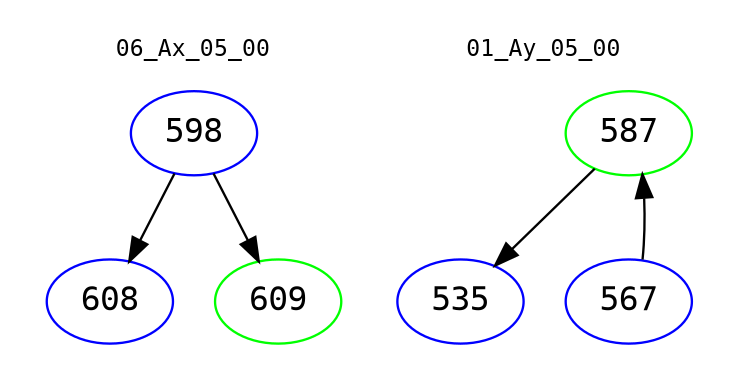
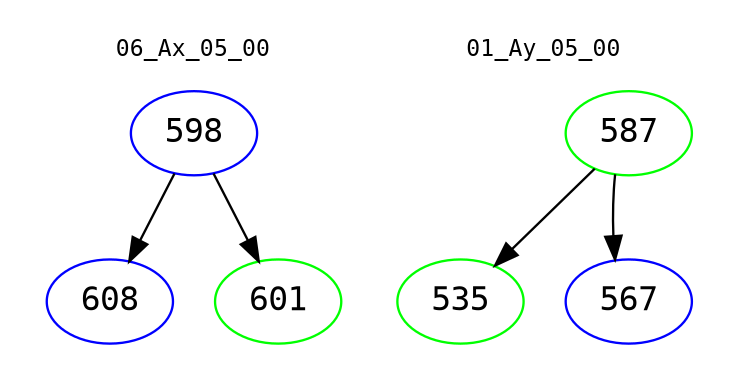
(644, 229) -> (613, 205)
(278, 302) -> (278, 302)
(460, 302) -> (460, 302)
